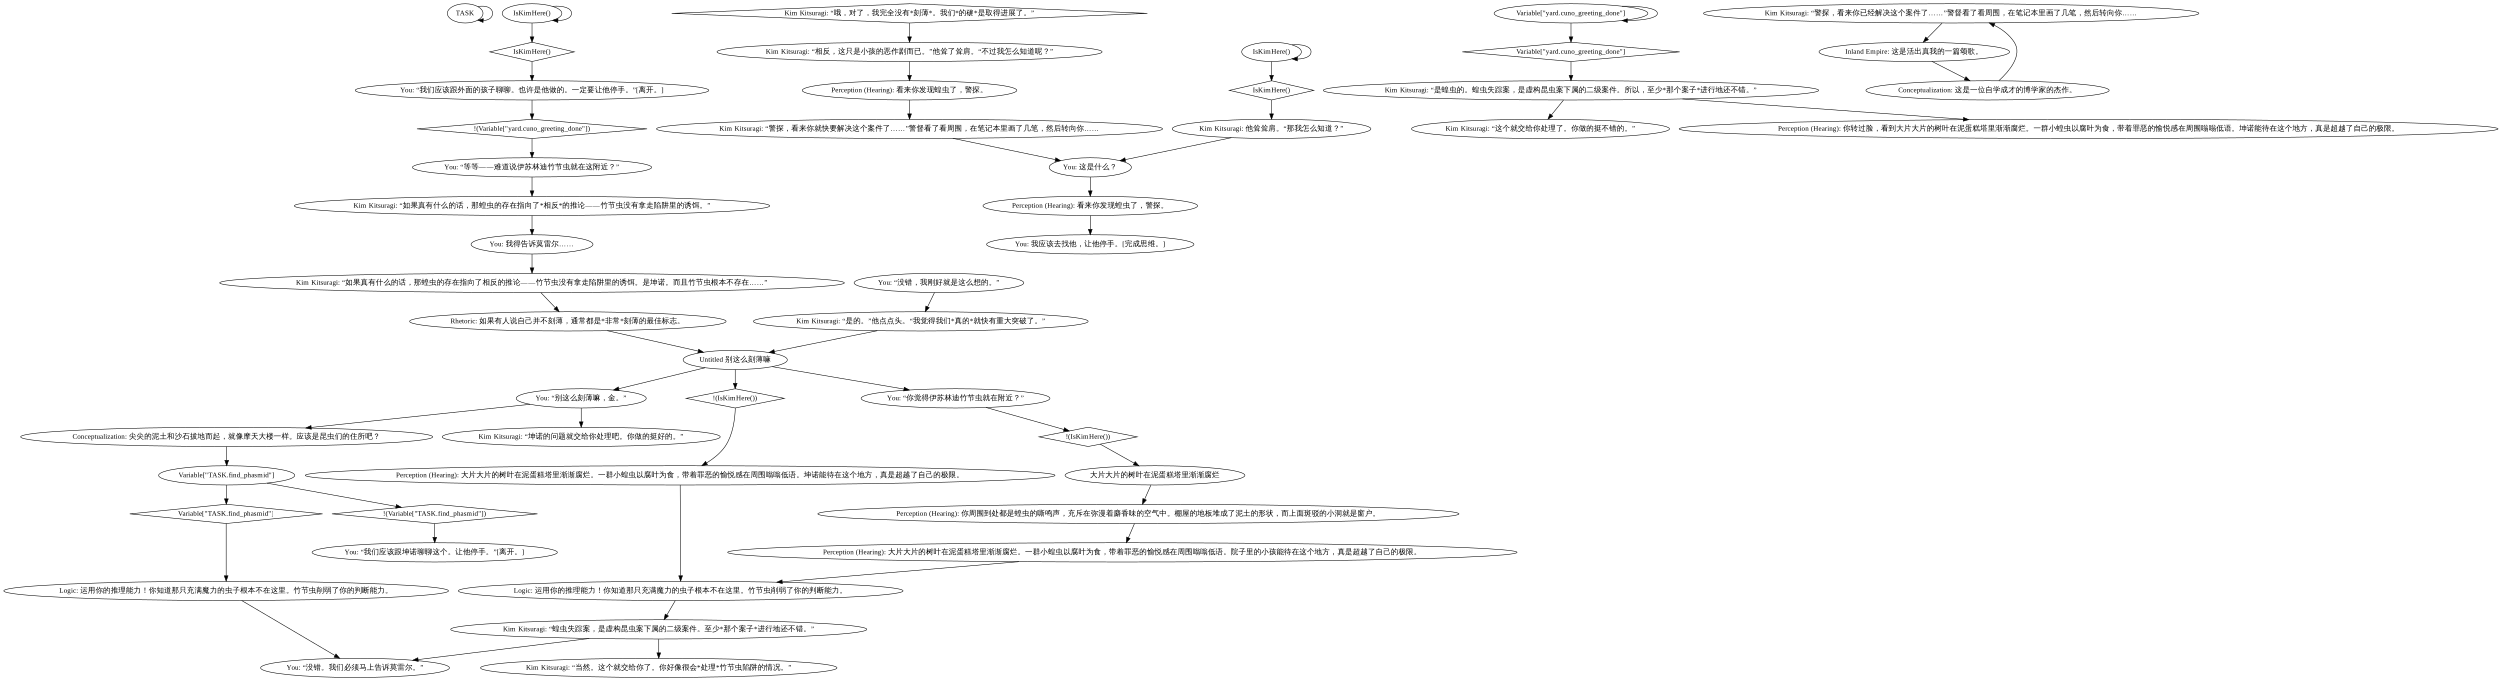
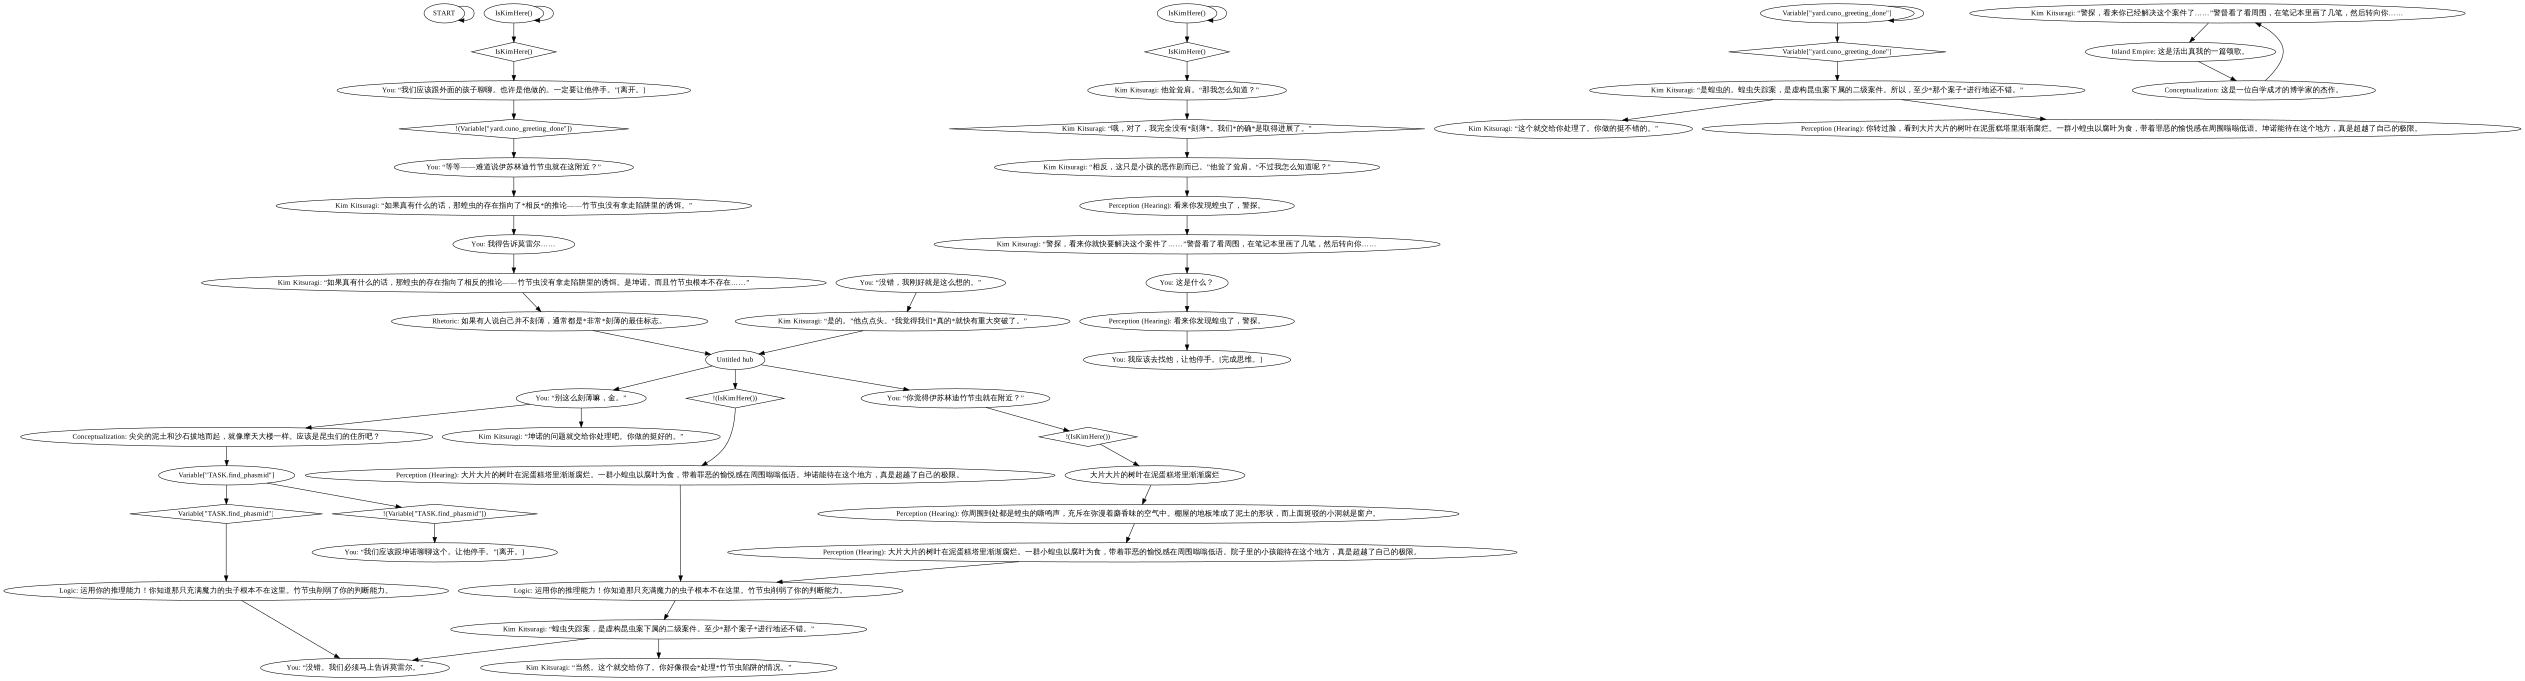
(465, 13) -> (444, 13)
(1178, 149) -> (1187, 107)
(735, 360) -> (735, 360)
